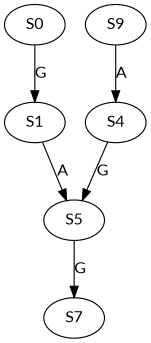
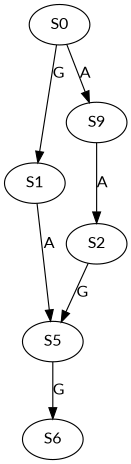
none -> (76, 68)
(116, 122) -> (97, 244)
(74, 318) -> (53, 439)
